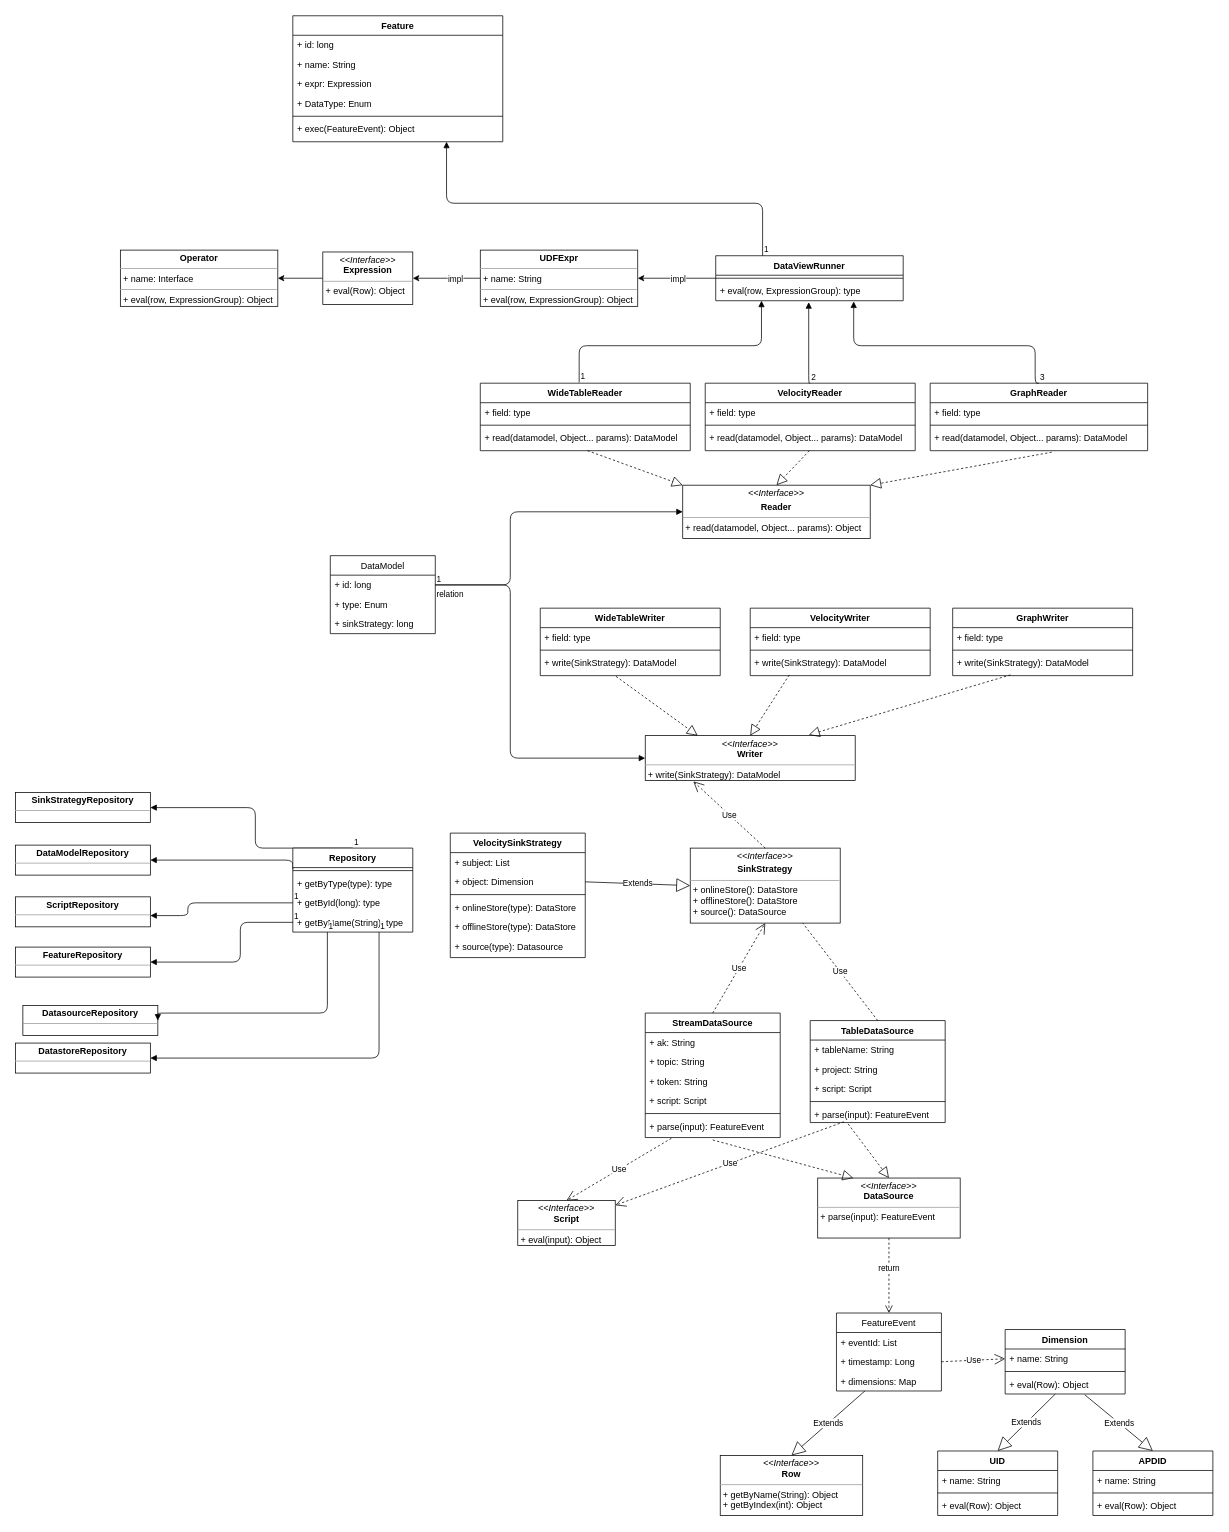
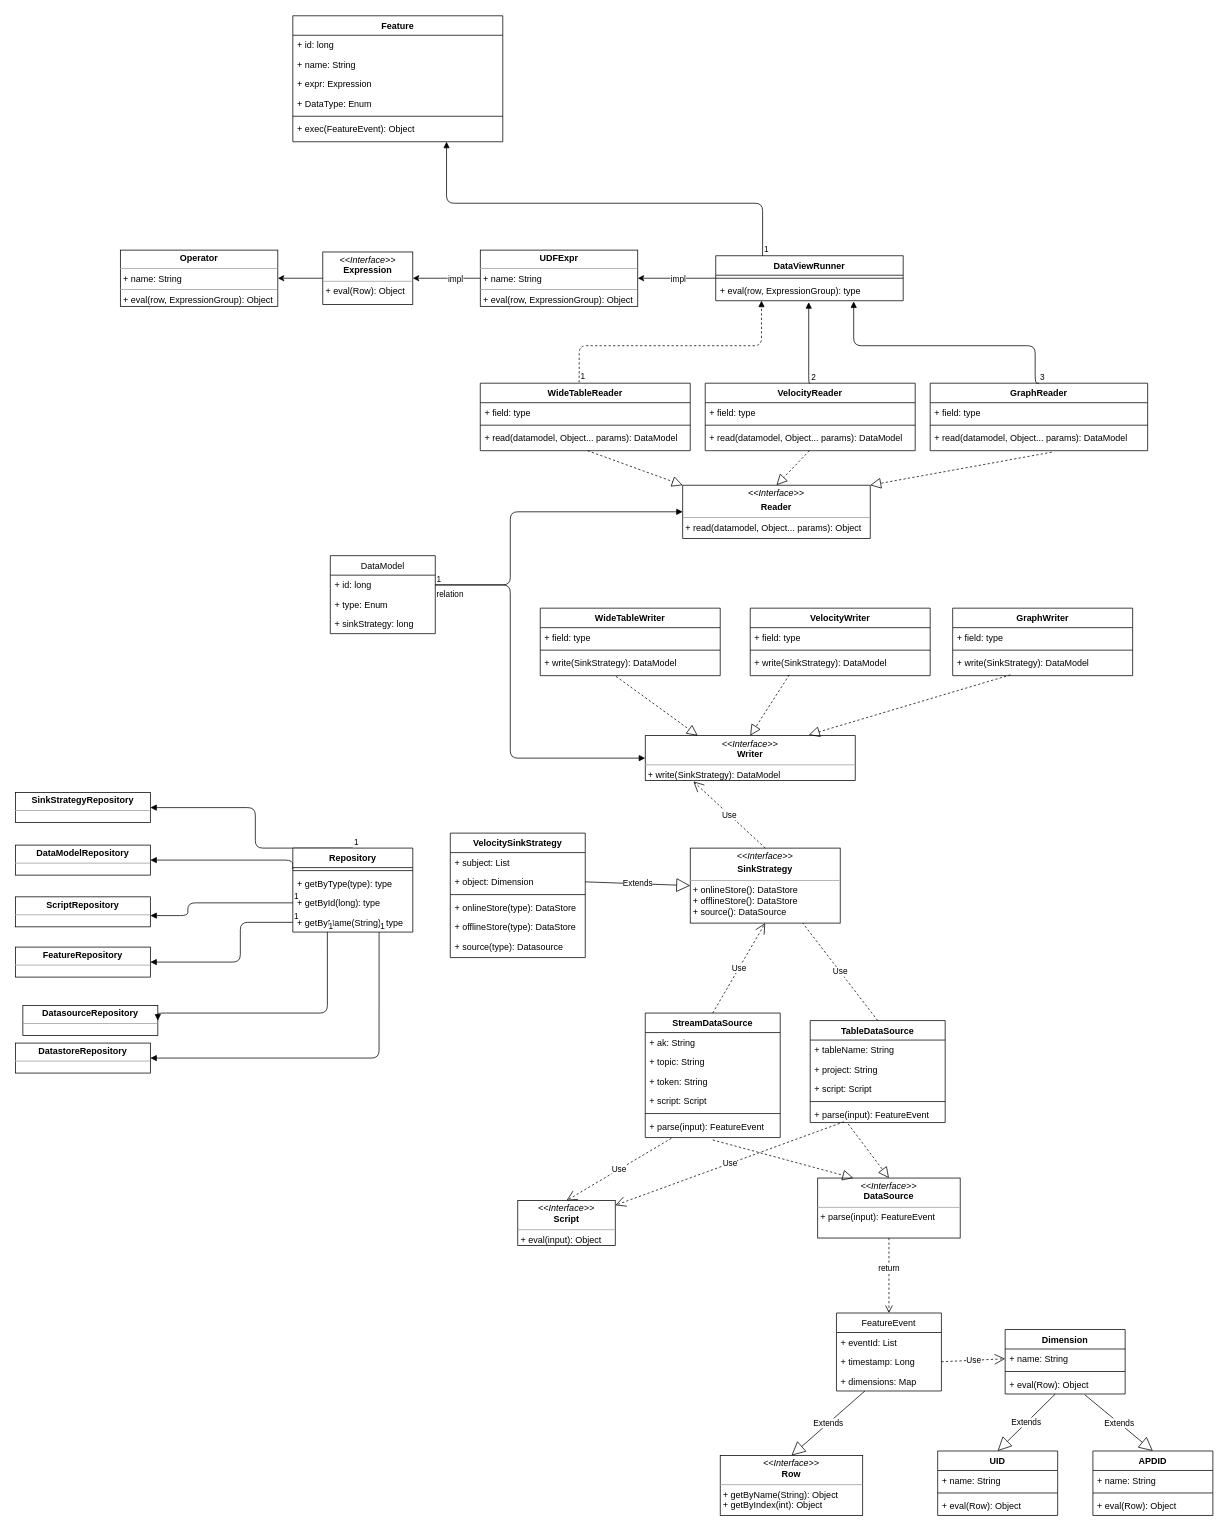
(203, 266) -> (203, 266)
(672, 345) -> (672, 345)
